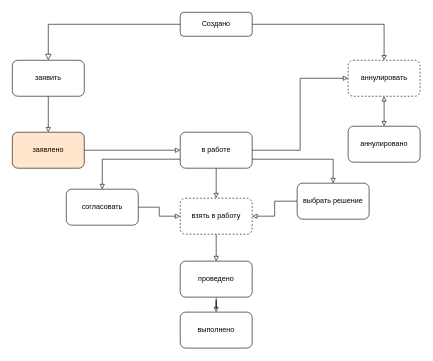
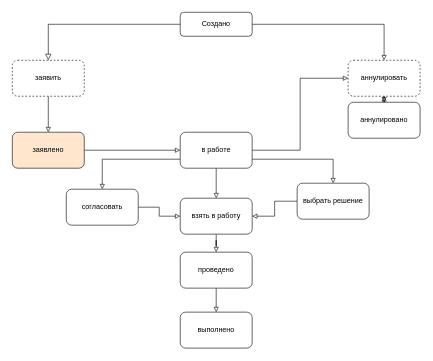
(48, 78) -> (48, 78)
(384, 144) -> (384, 120)
(216, 216) -> (216, 216)
(216, 279) -> (216, 270)
